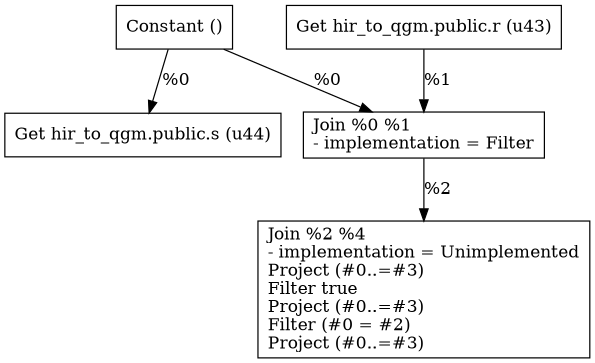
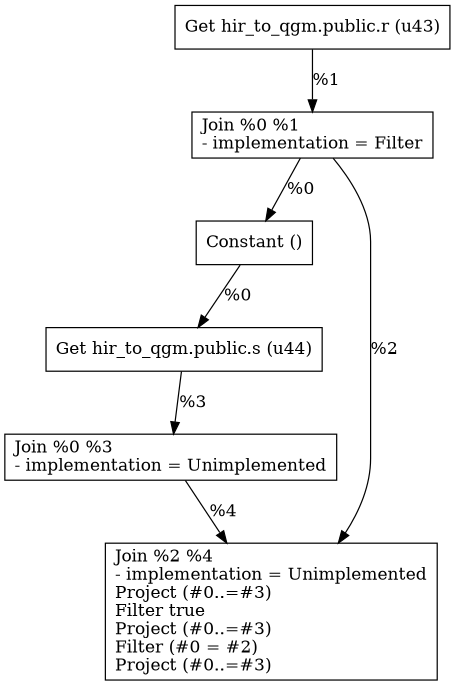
(292, 78) -> (286, 184)
none -> (171, 457)
